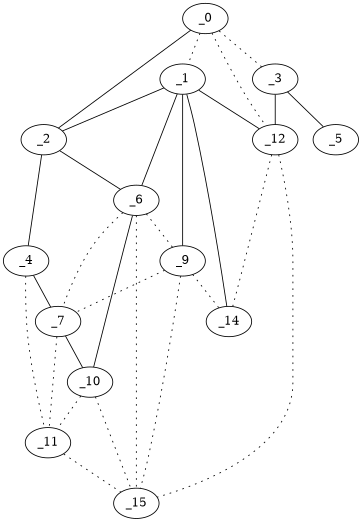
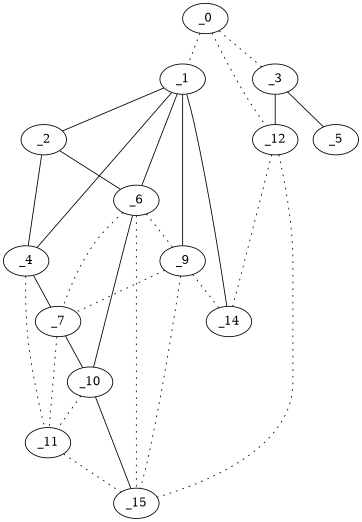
(125, 79) -> none
(229, 109) -> (104, 170)
(113, 443) -> (113, 443)
